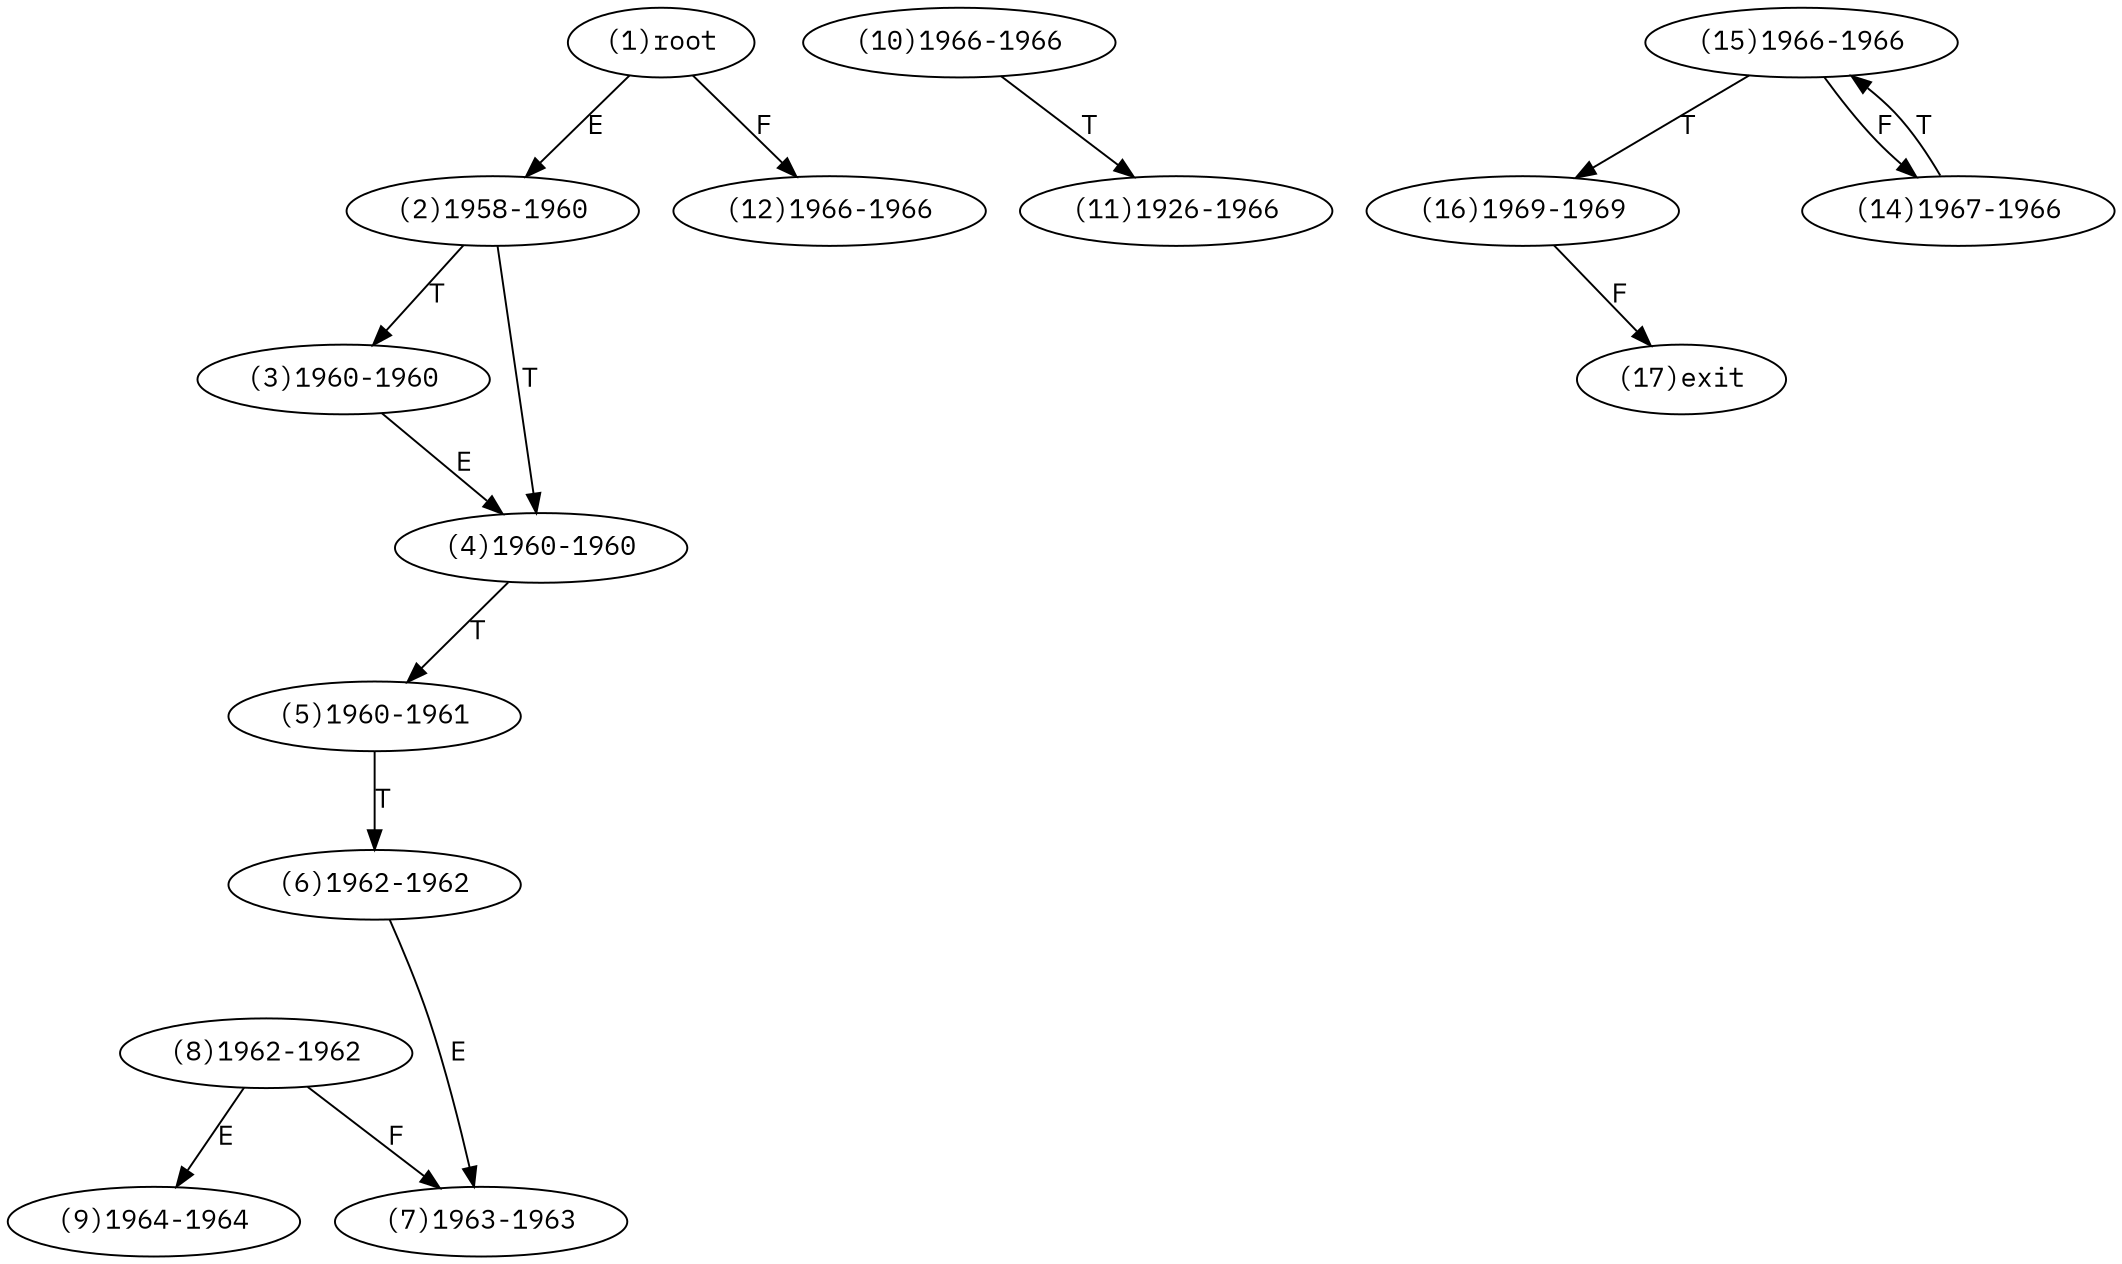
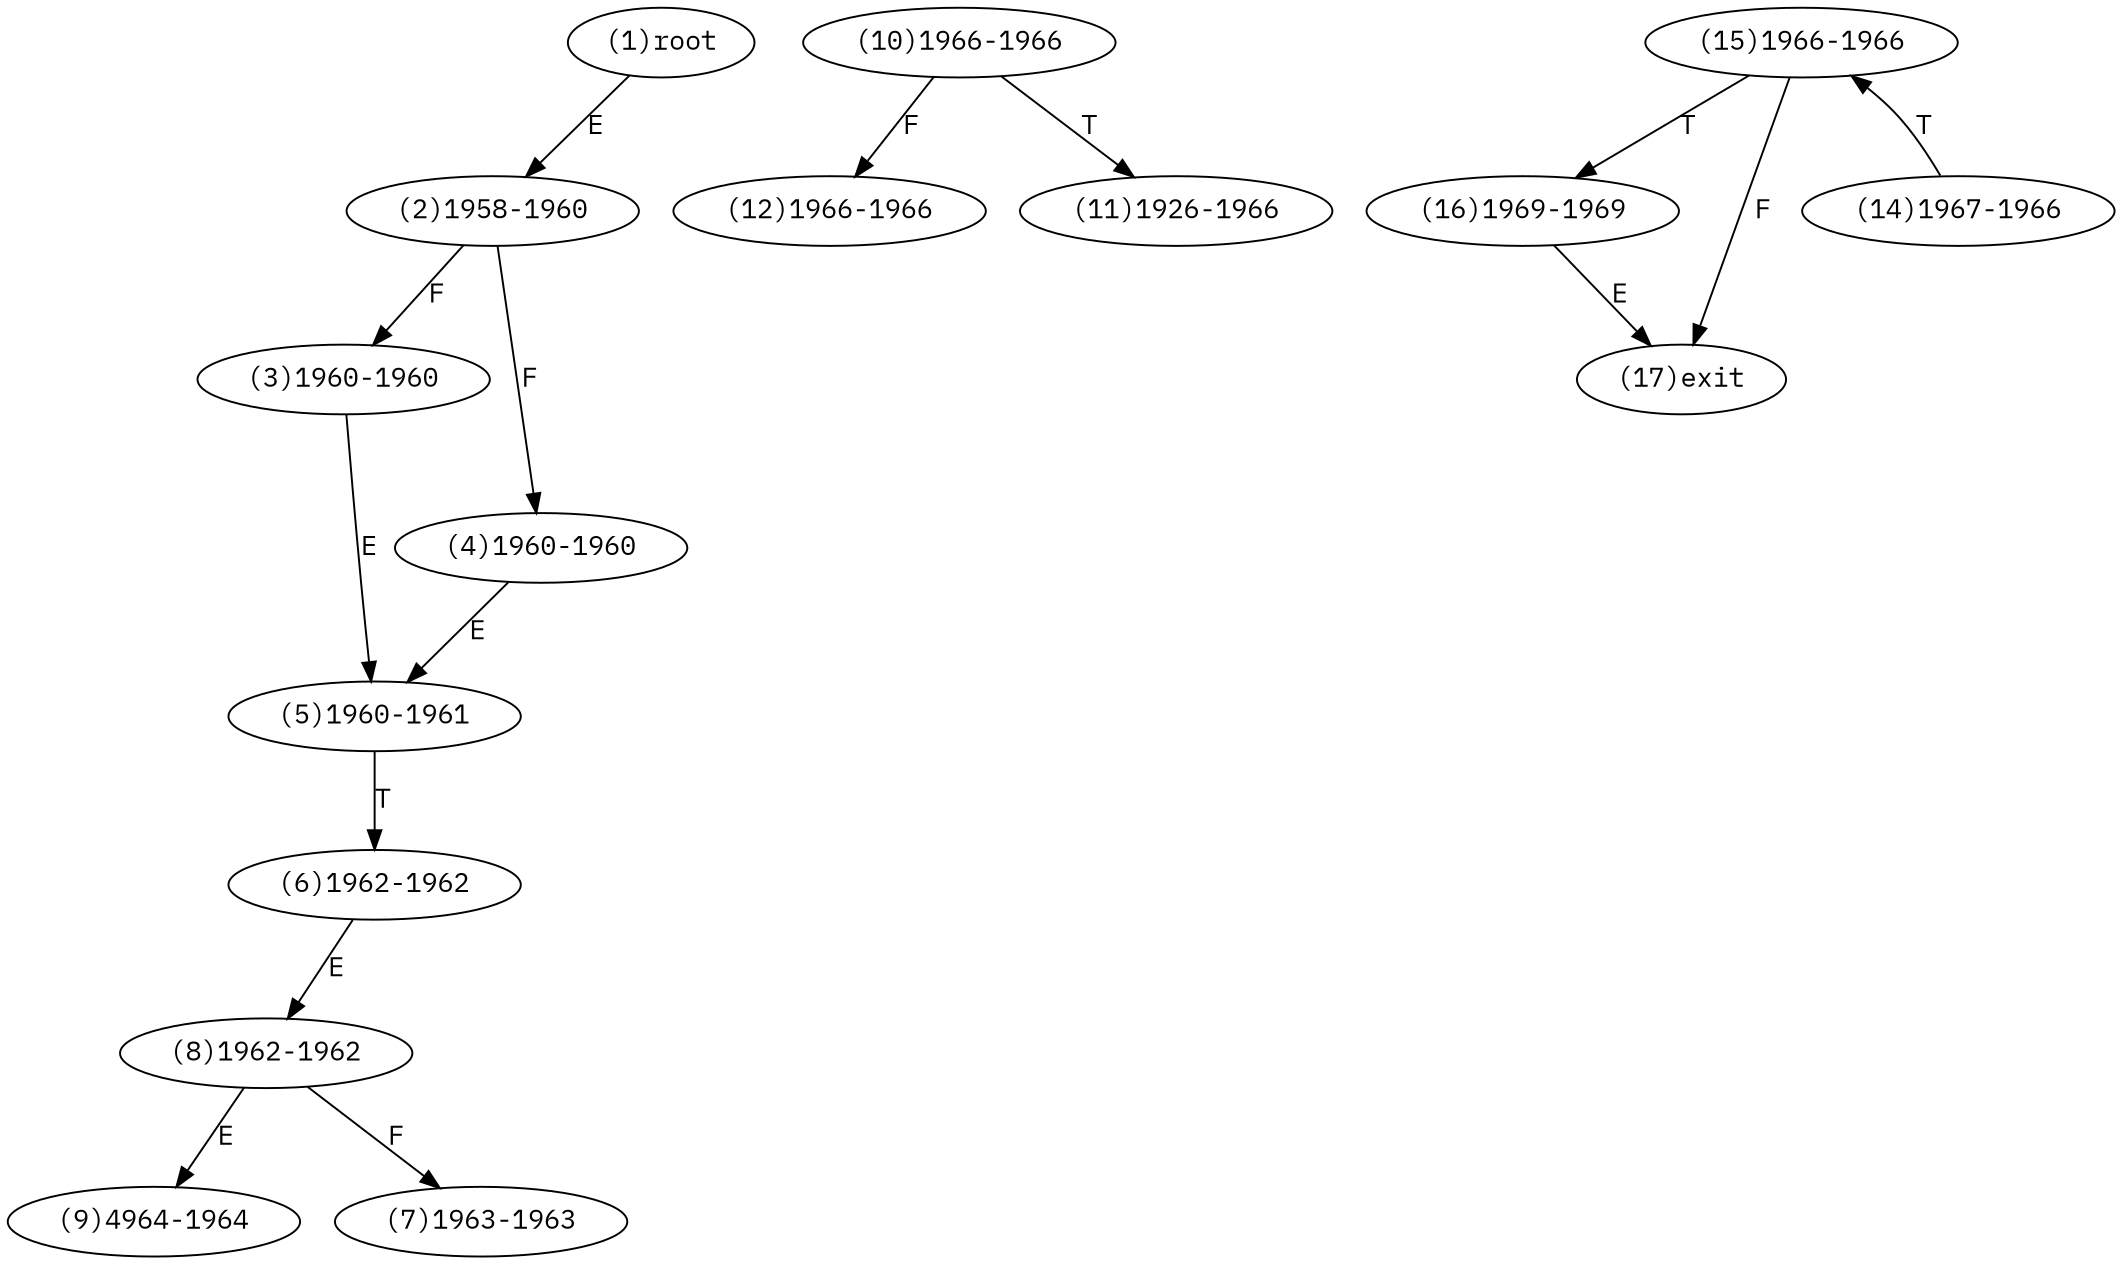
(738, 119) -> (901, 119)
(1860, 123) -> (1745, 202)
(438, 295) -> (438, 295)
(1621, 295) -> (1621, 295)
(530, 379) -> (530, 379)
(434, 457) -> (357, 538)
(478, 632) -> (478, 632)
(436, 1041) -> (326, 961)
(154, 1222) -> (154, 1222)
